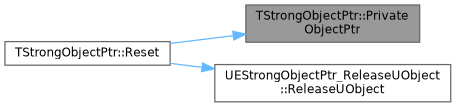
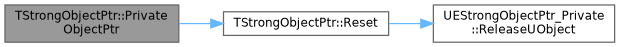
(202, 40) -> (195, 24)
(333, 83) -> (524, 24)
